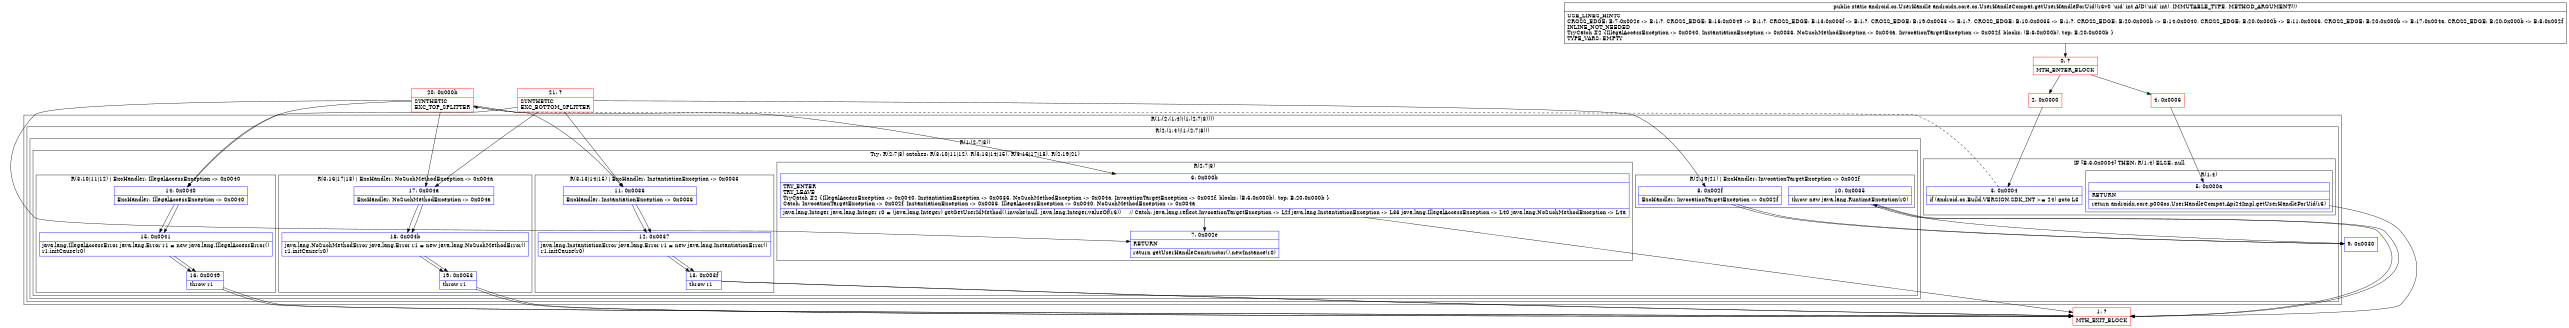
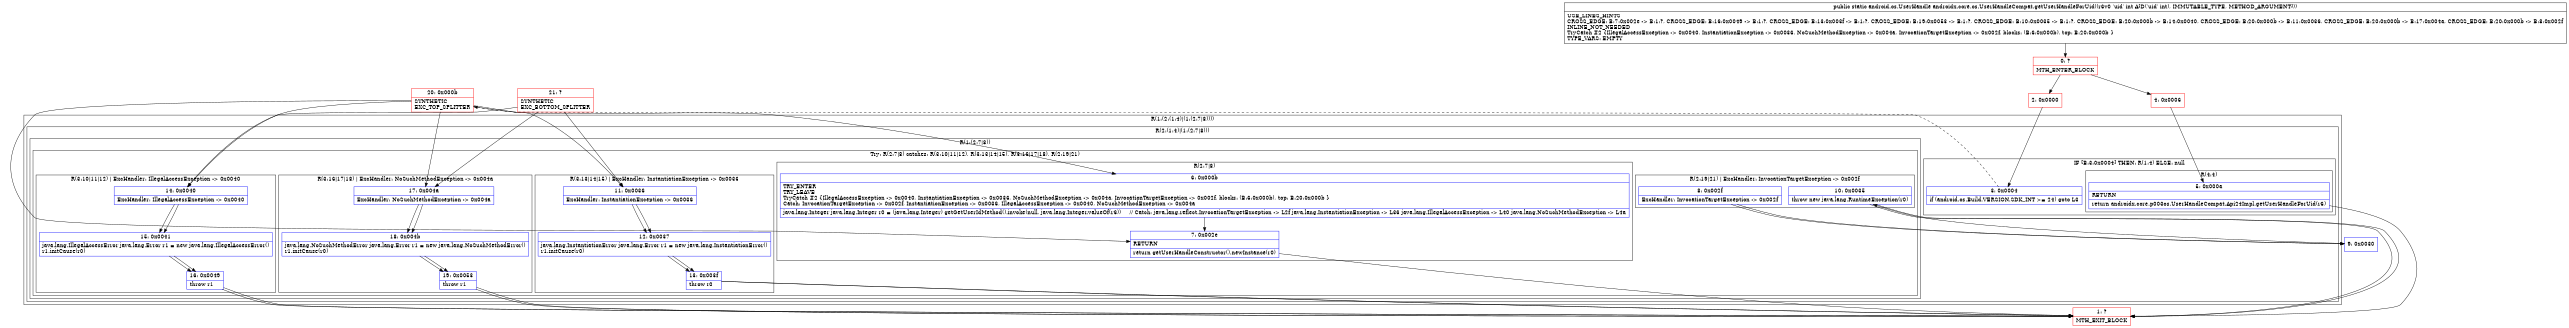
(1163, 104) -> none
(2209, 175) -> (2209, 175)
(1716, 265) -> (1654, 292)
(701, 285) -> (701, 285)
